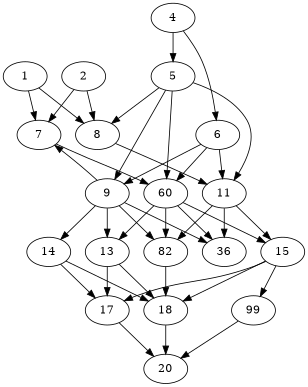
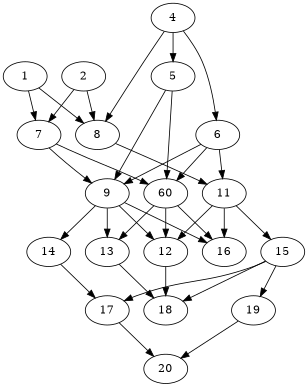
(139, 103) -> (137, 73)
(244, 116) -> none
(80, 165) -> (67, 163)
(219, 220) -> none
(166, 252) -> (166, 252)
(224, 252) -> (224, 252)
(107, 276) -> none
(102, 278) -> none
(254, 310) -> (254, 310)
(166, 336) -> none
